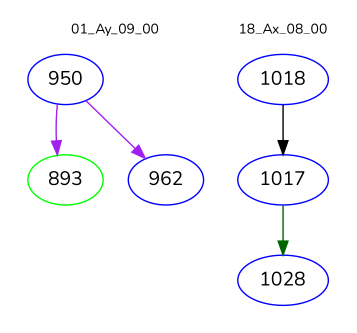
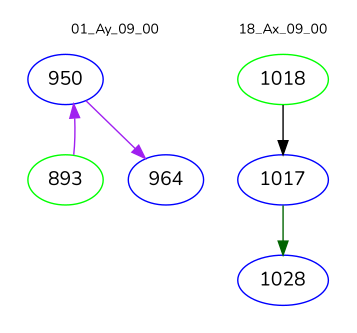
(283, 30) -> (283, 30)
(283, 79) -> (283, 79)
(56, 122) -> (75, 137)
(166, 180) -> (166, 180)
